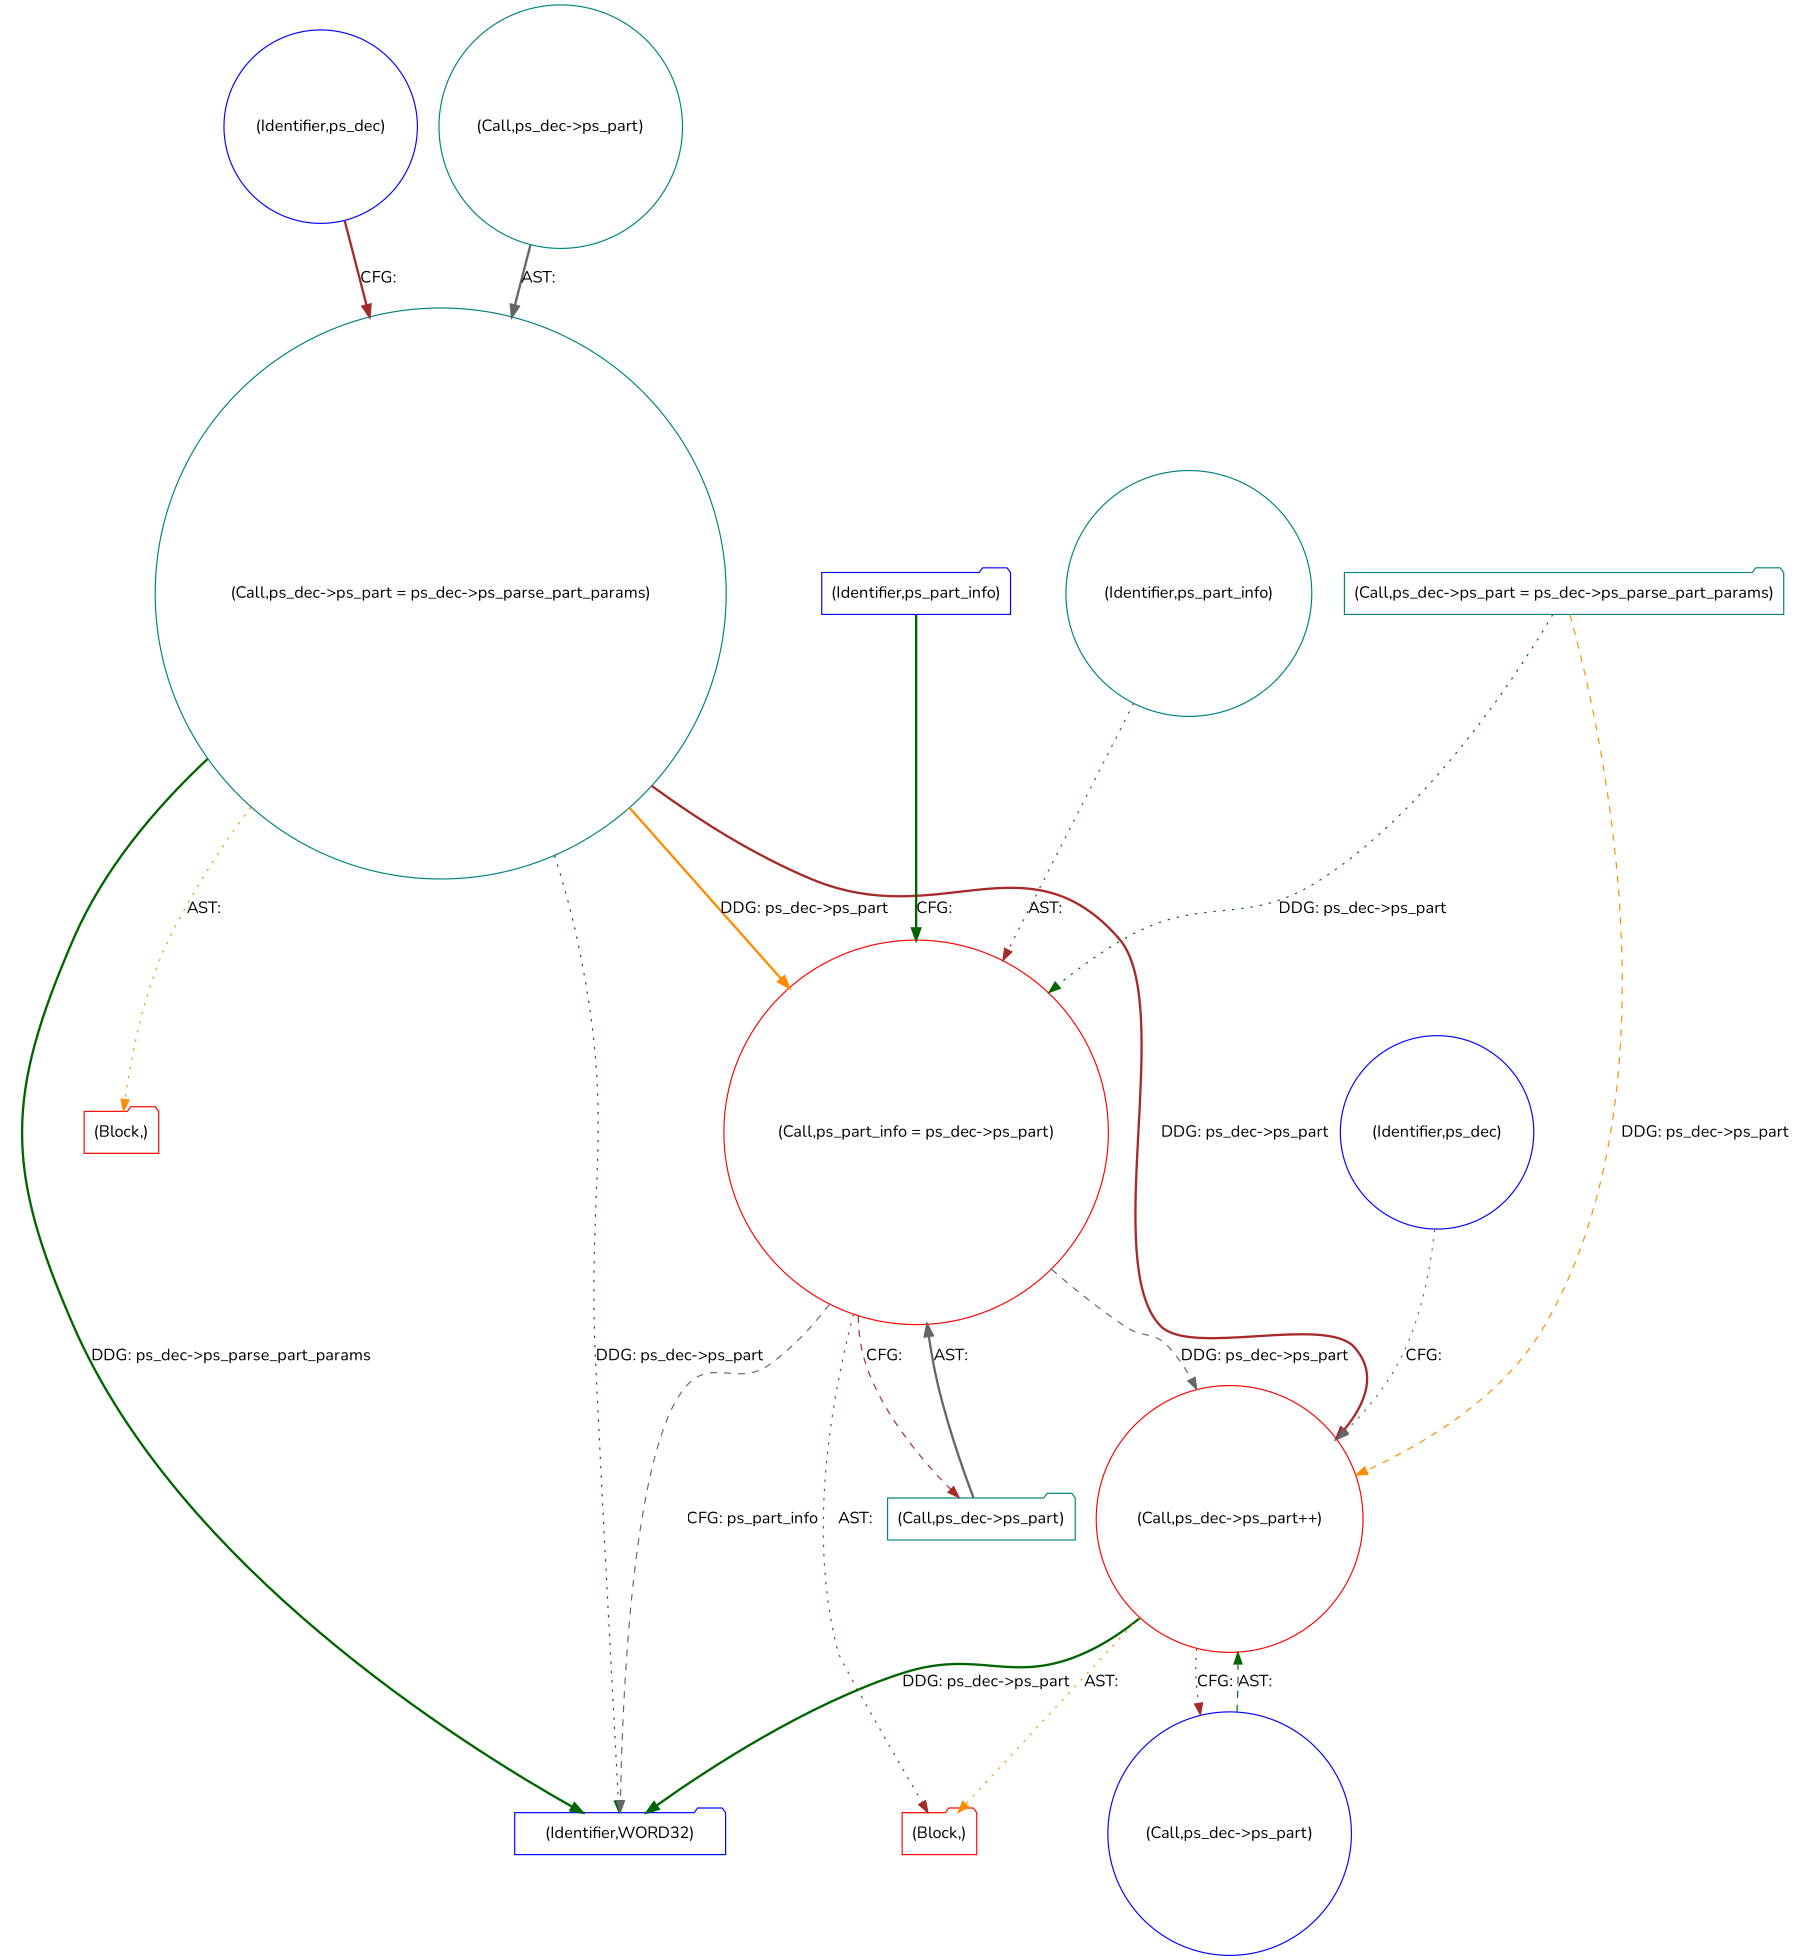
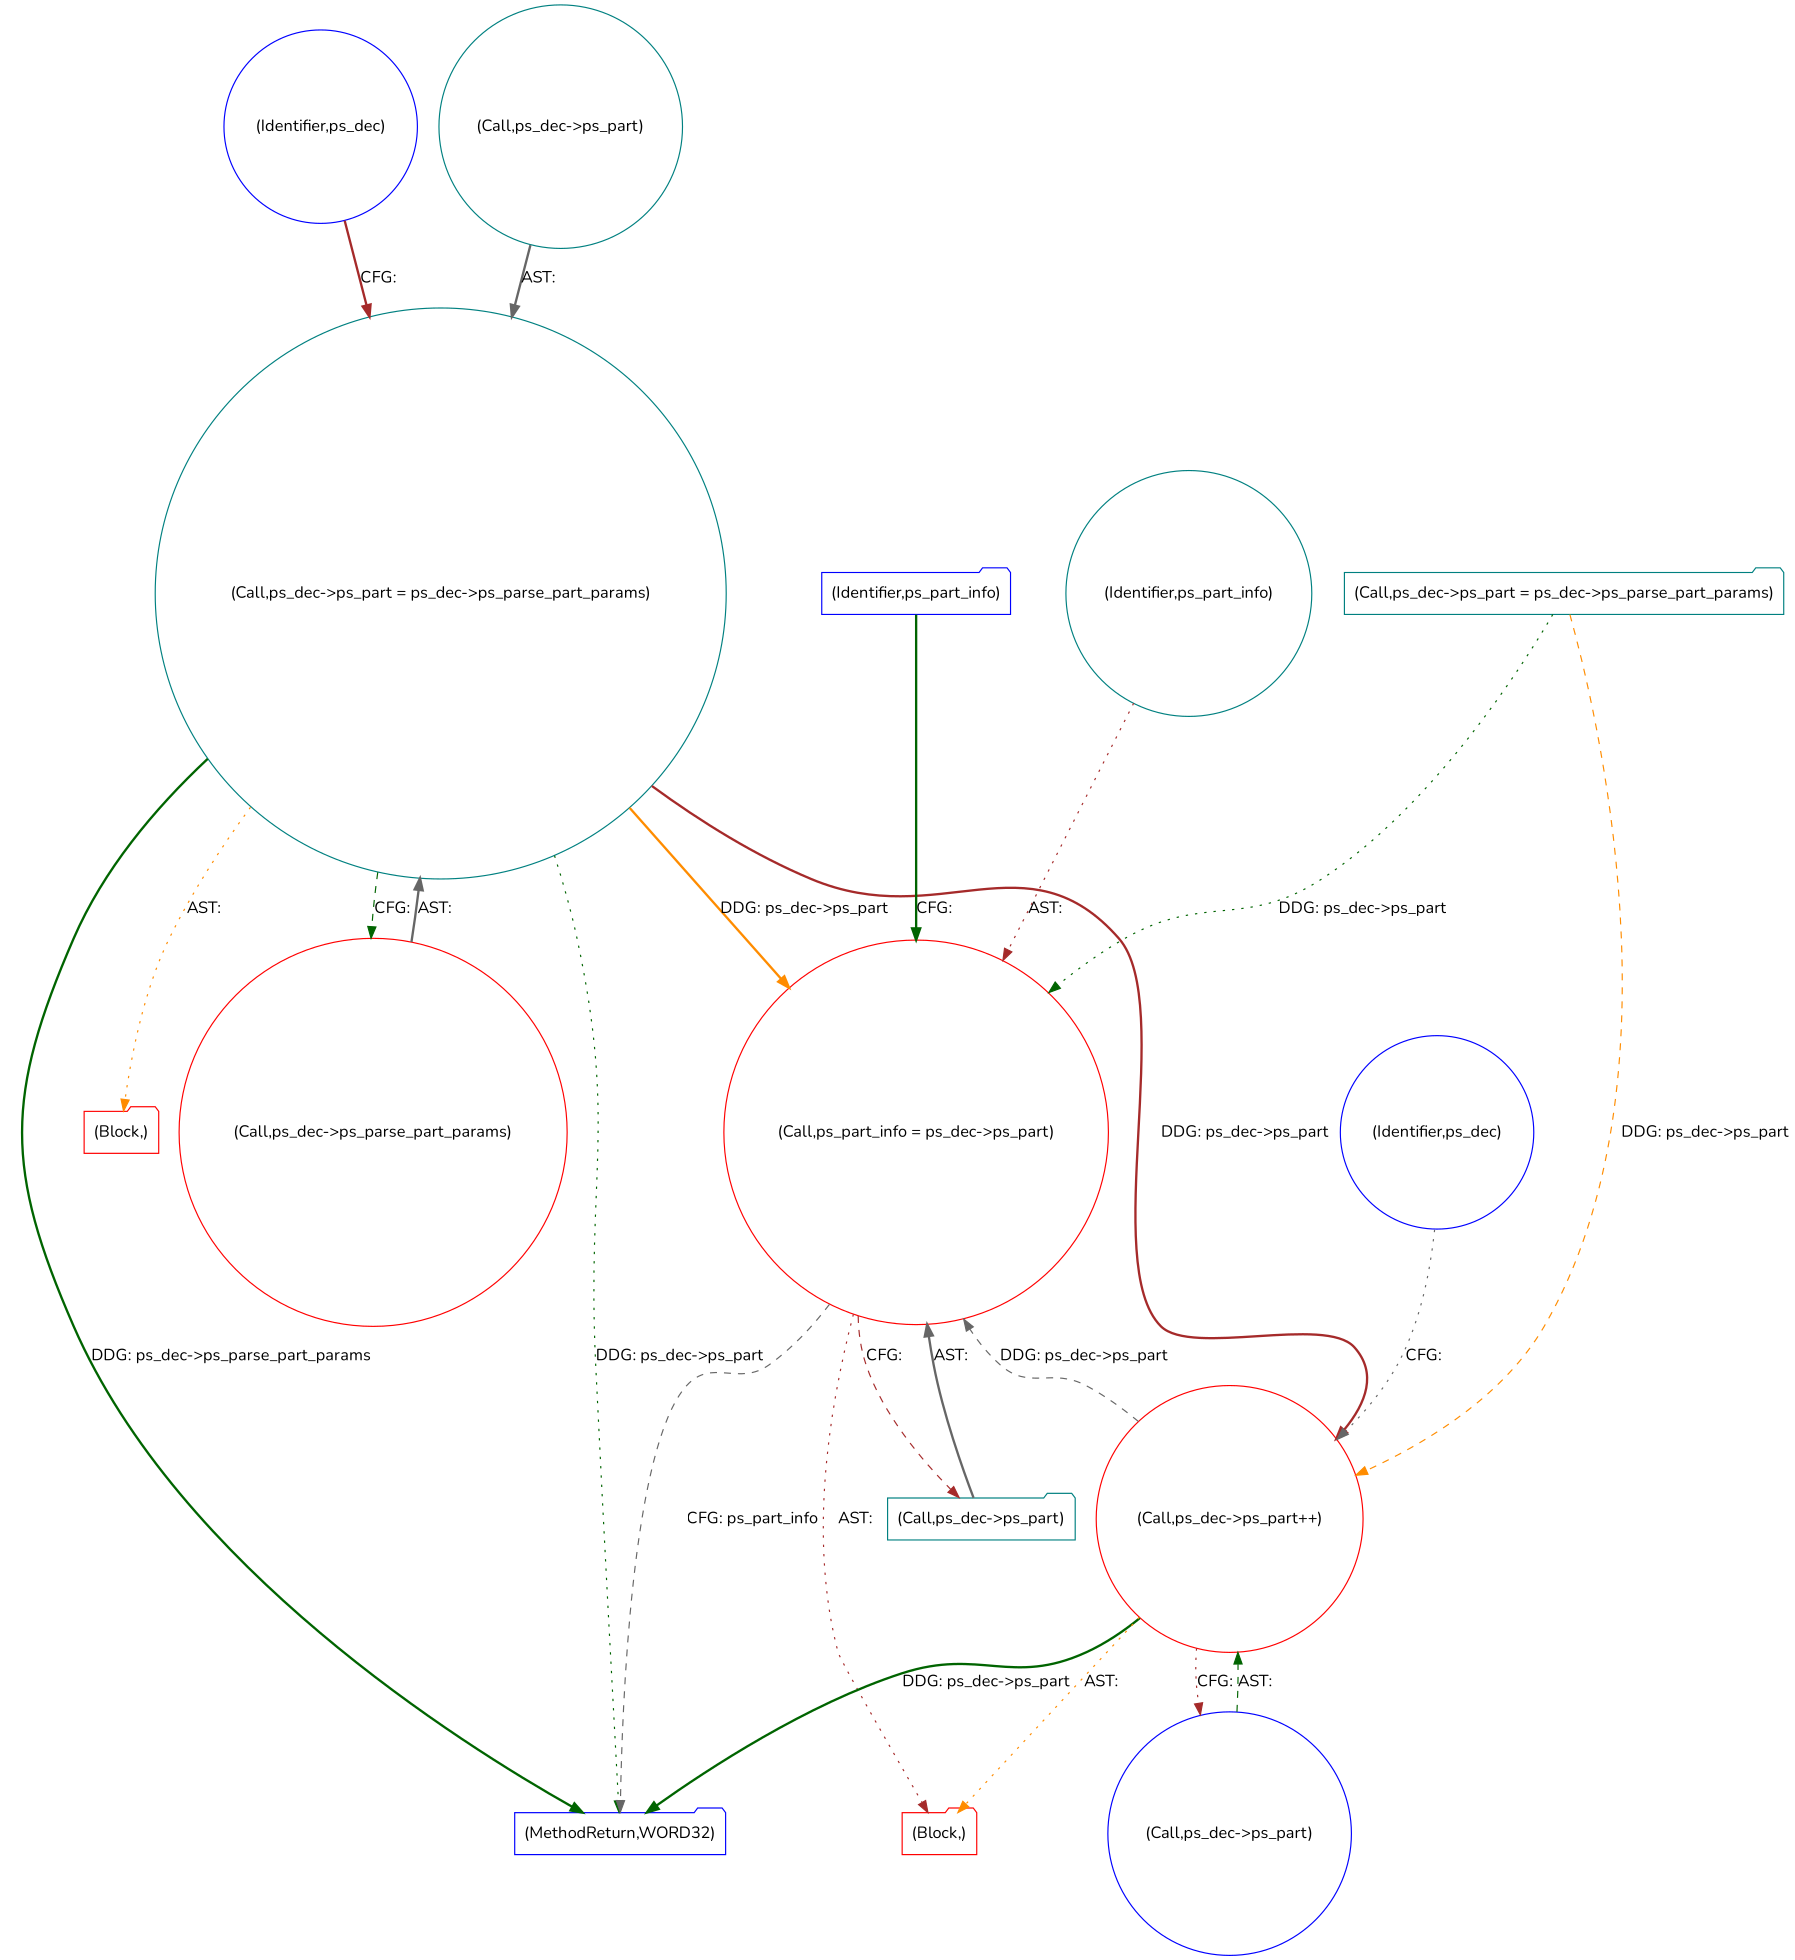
none -> (373, 1132)
(1123, 1325) -> (1051, 1378)
(620, 1834) -> (620, 1834)
